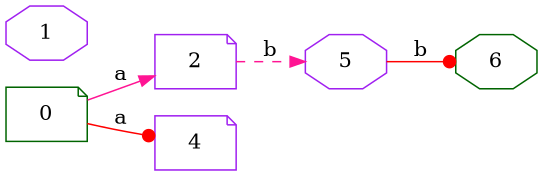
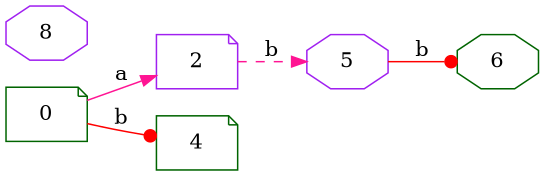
(47, 33) -> (47, 33)
(121, 118) -> (122, 118)
(196, 143) -> (197, 143)
